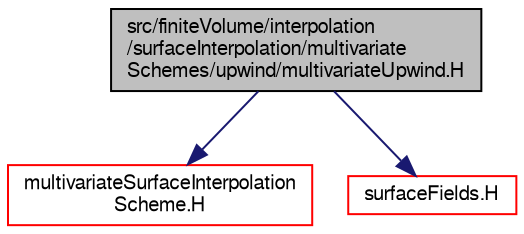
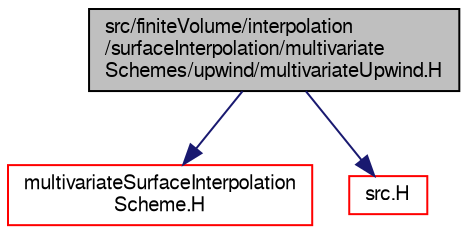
(432, 195) -> (388, 195)
